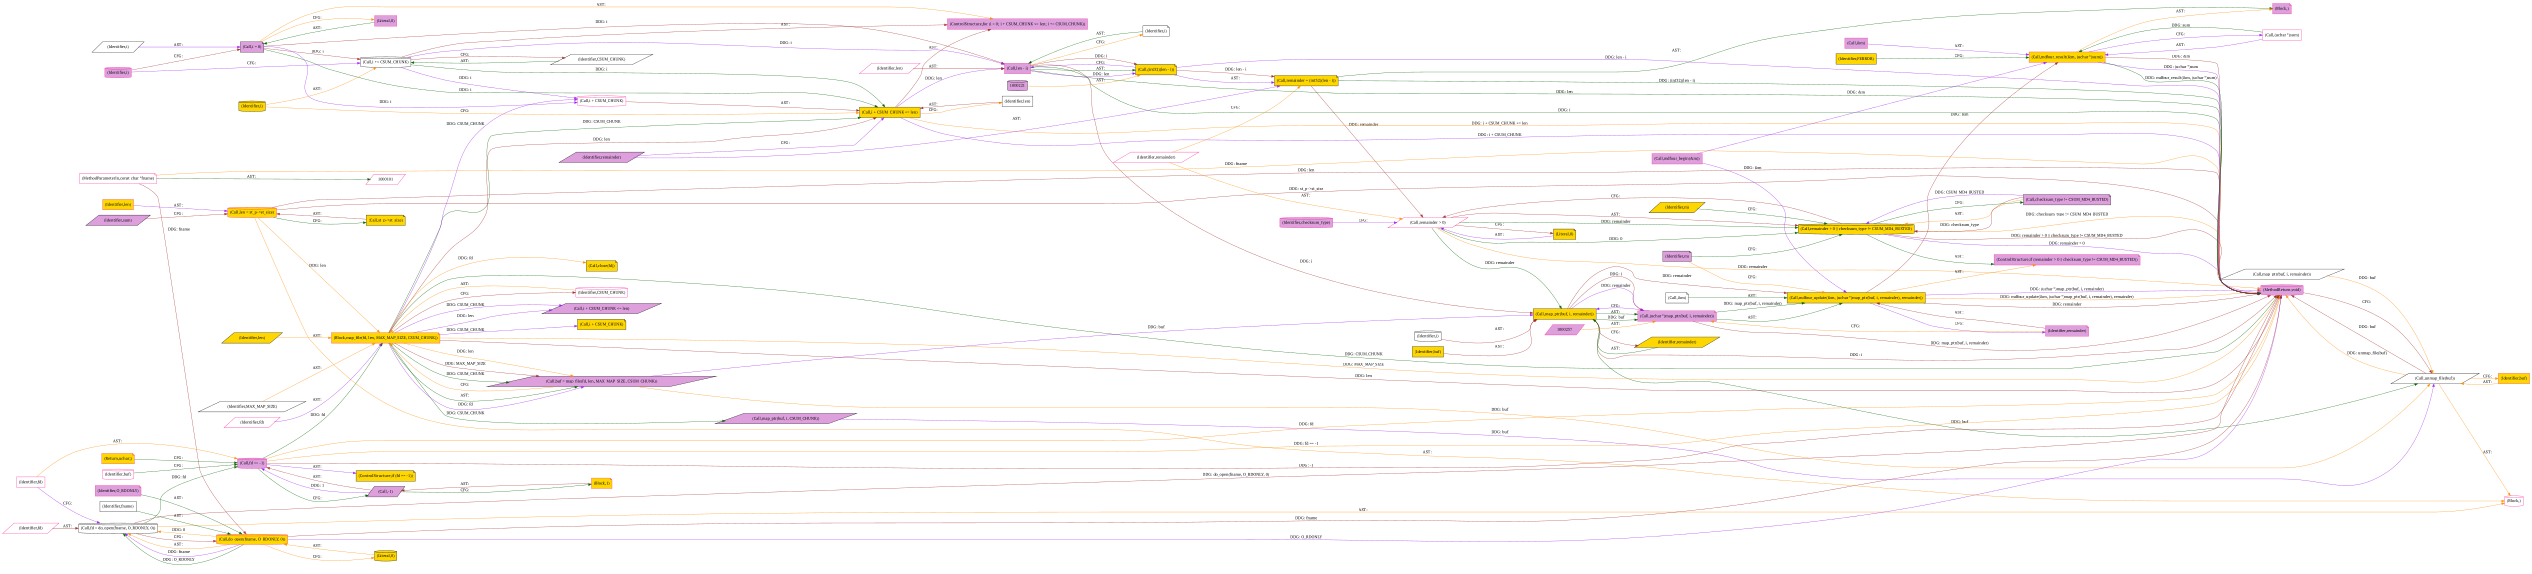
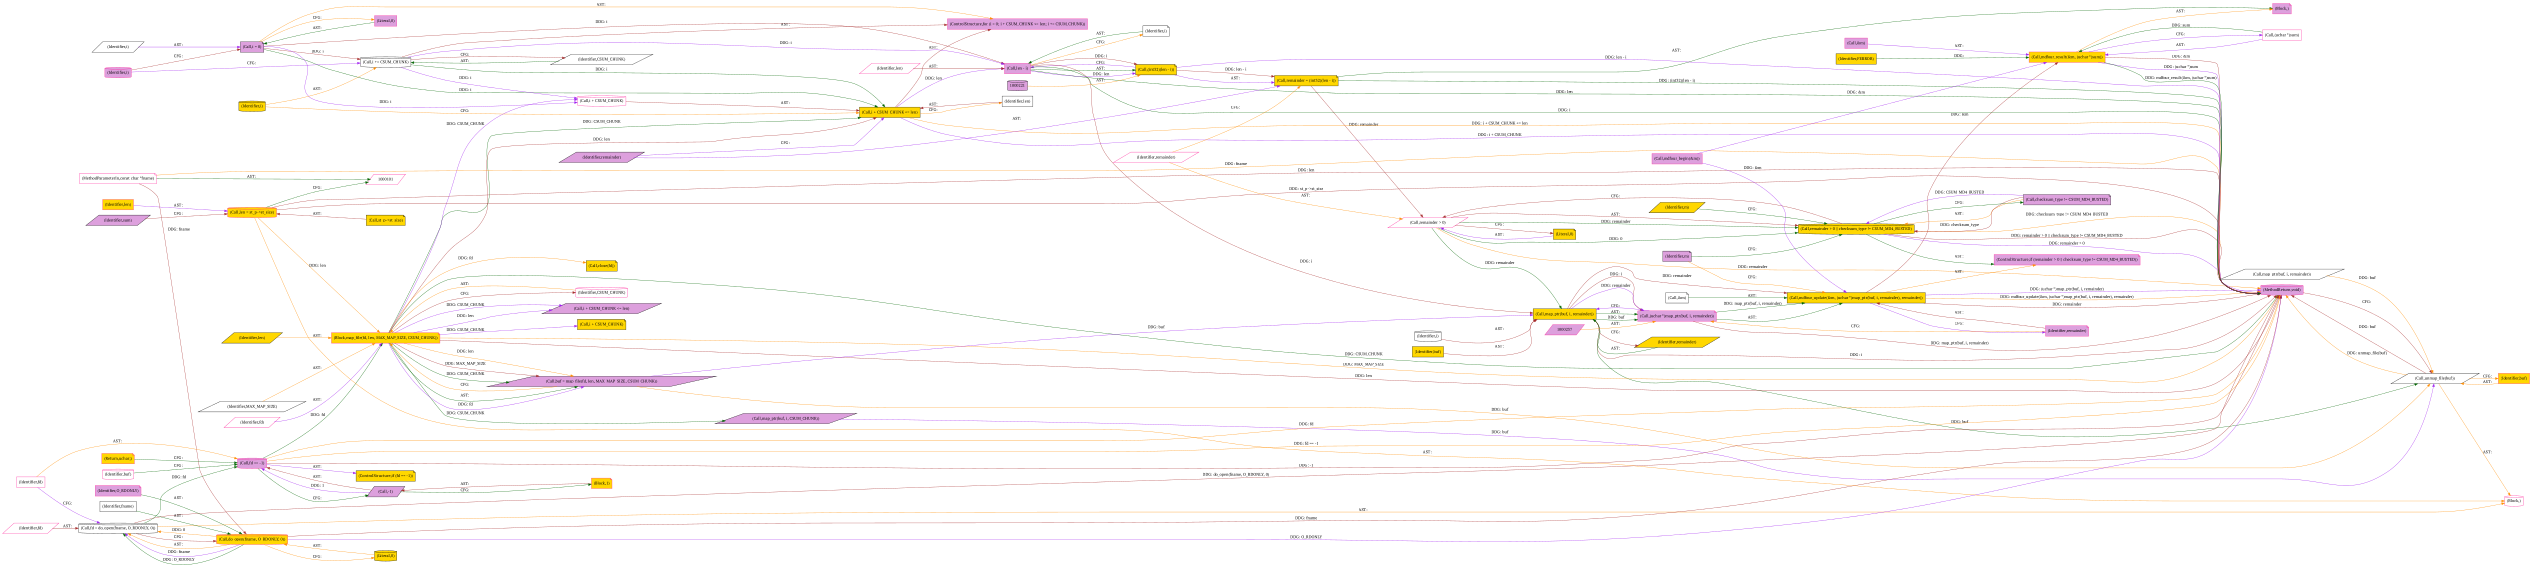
(1960, 56) -> (1960, 56)
(1306, 223) -> none
(318, 224) -> (315, 192)
